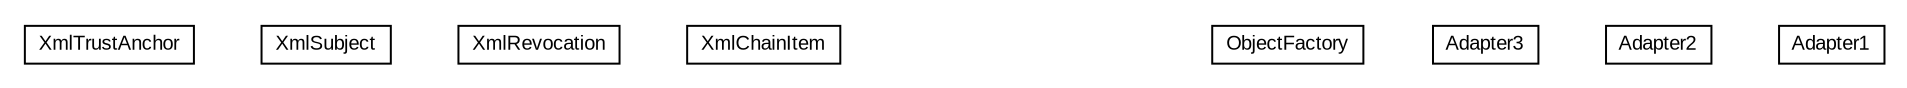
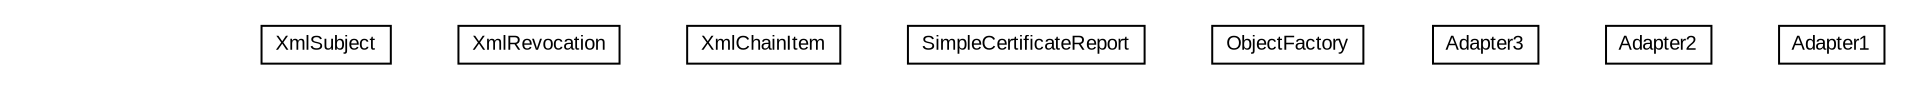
(108, 44) -> none
none -> (1025, 44)
